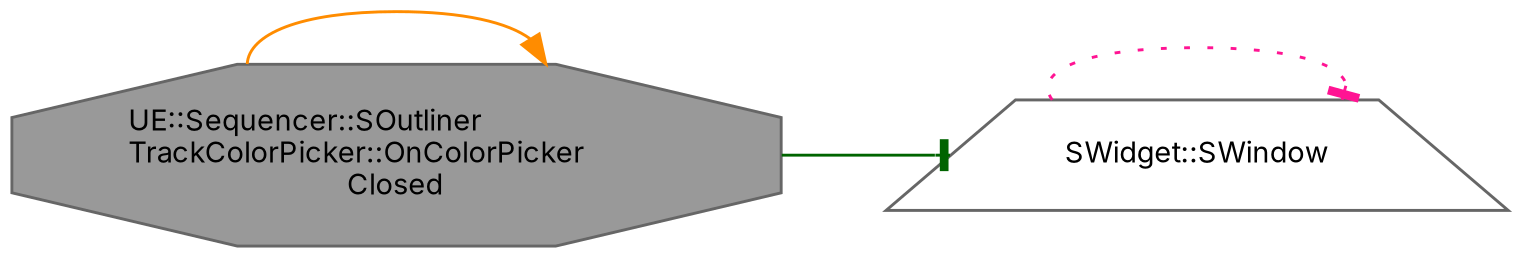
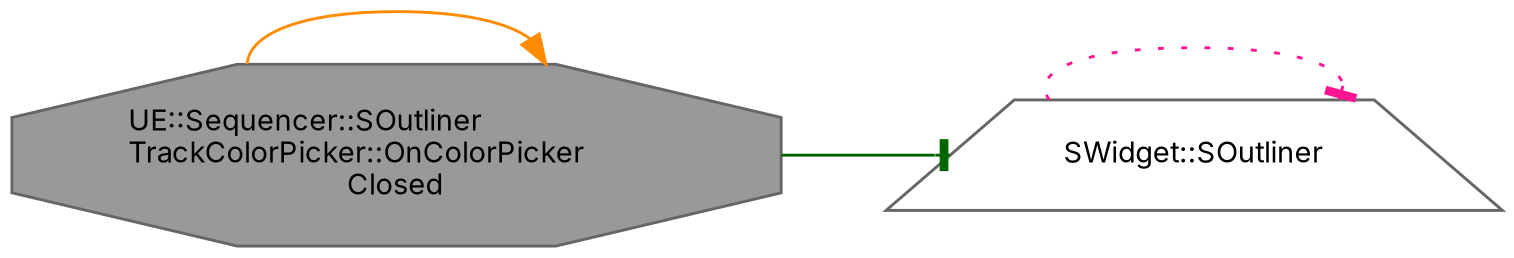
(1197, 155) -> (1194, 155)
